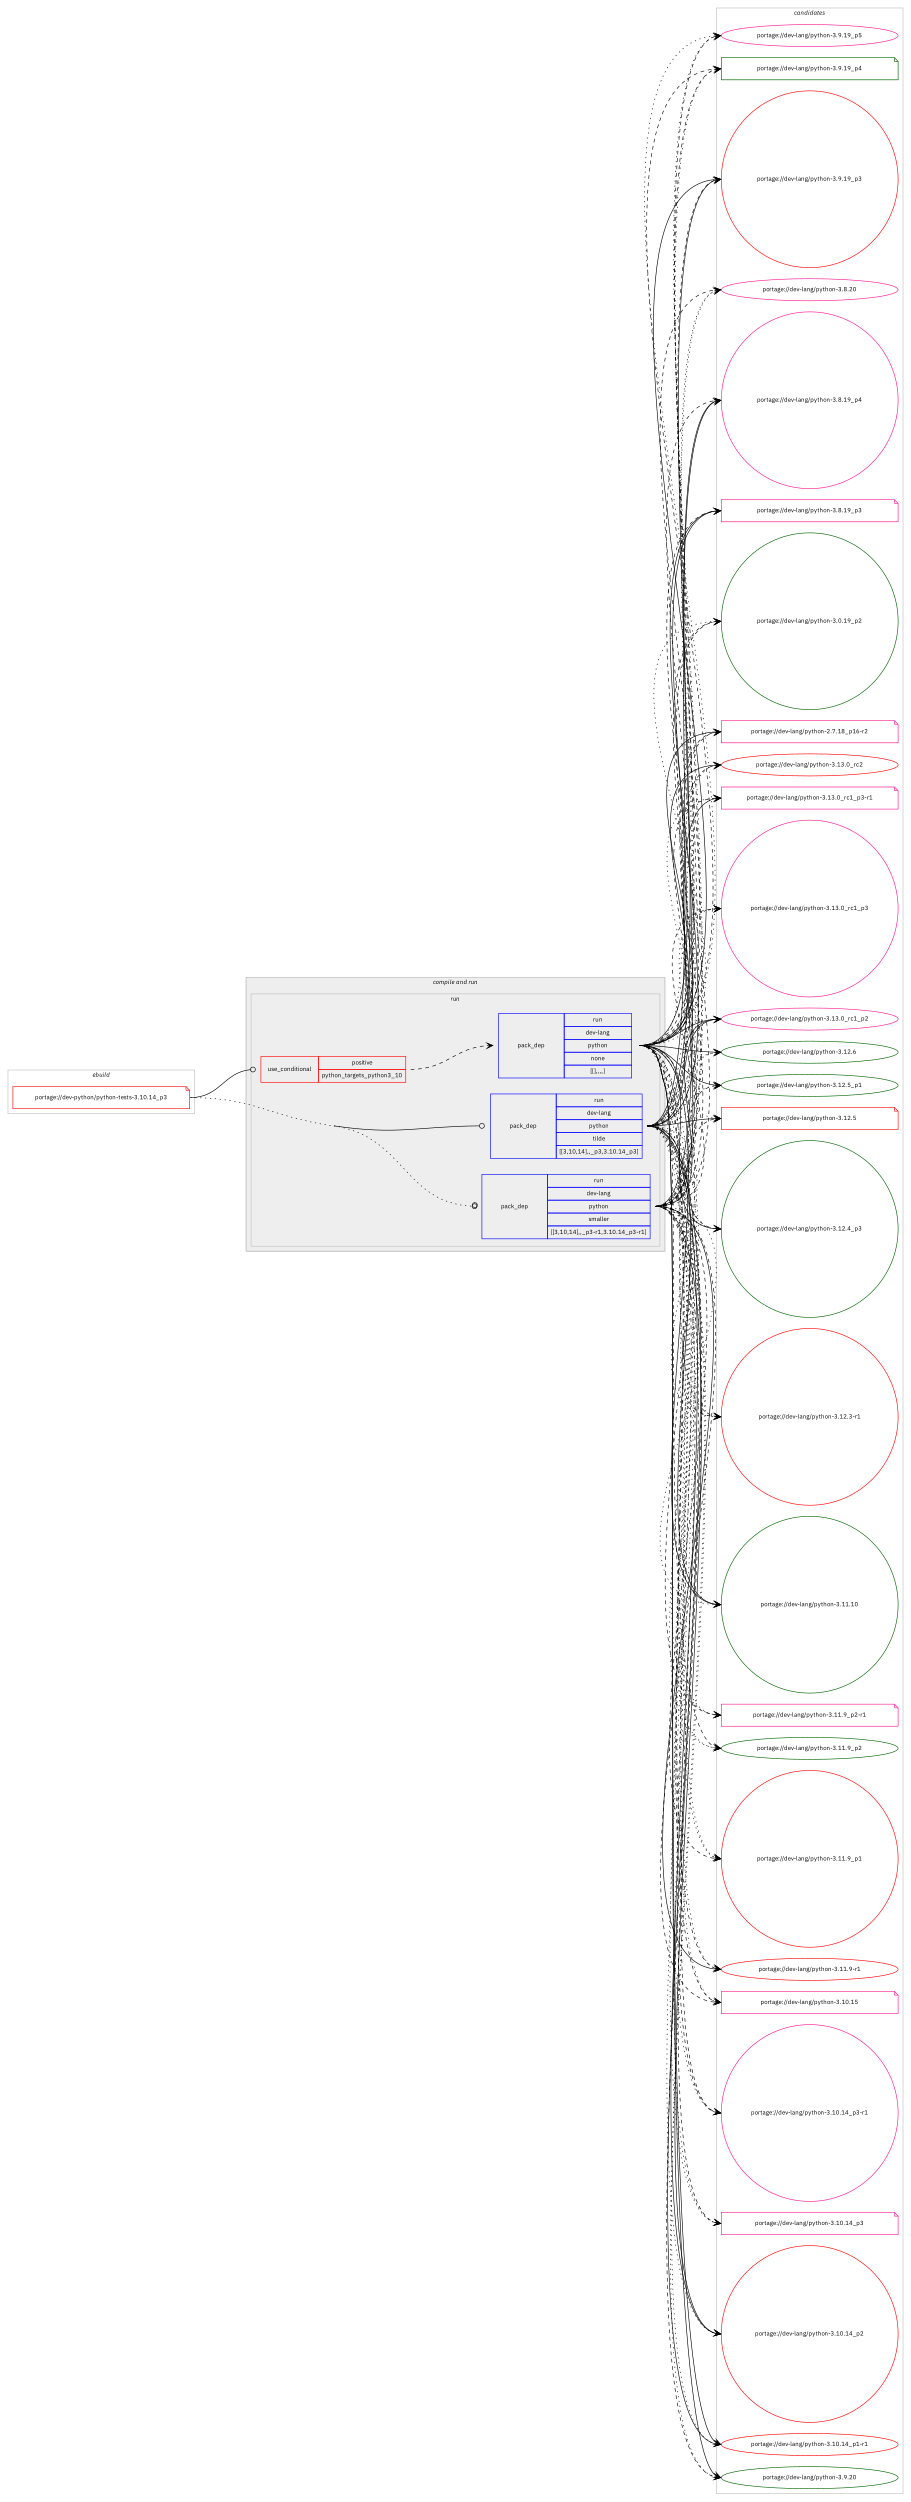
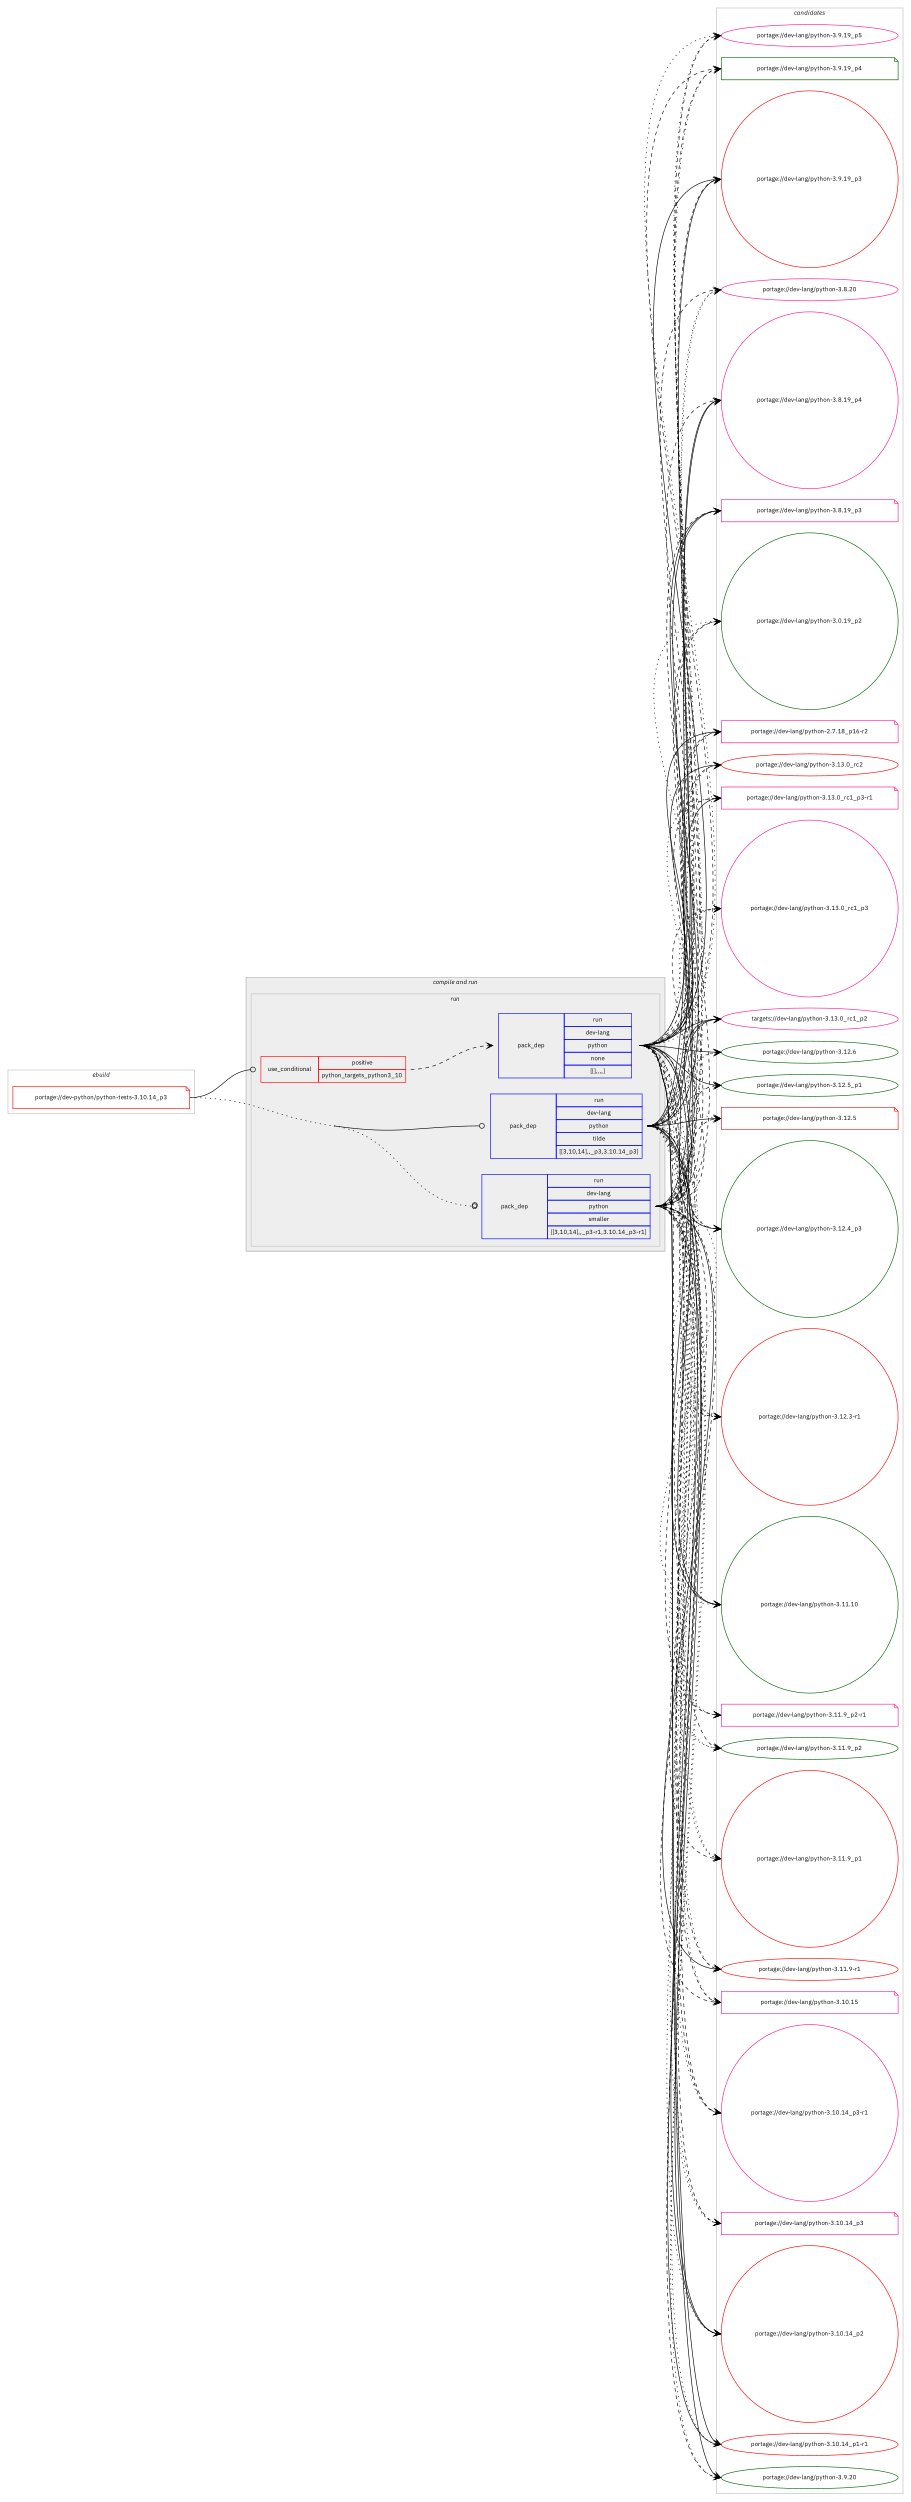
(810, 1019) -> (810, 1019)
